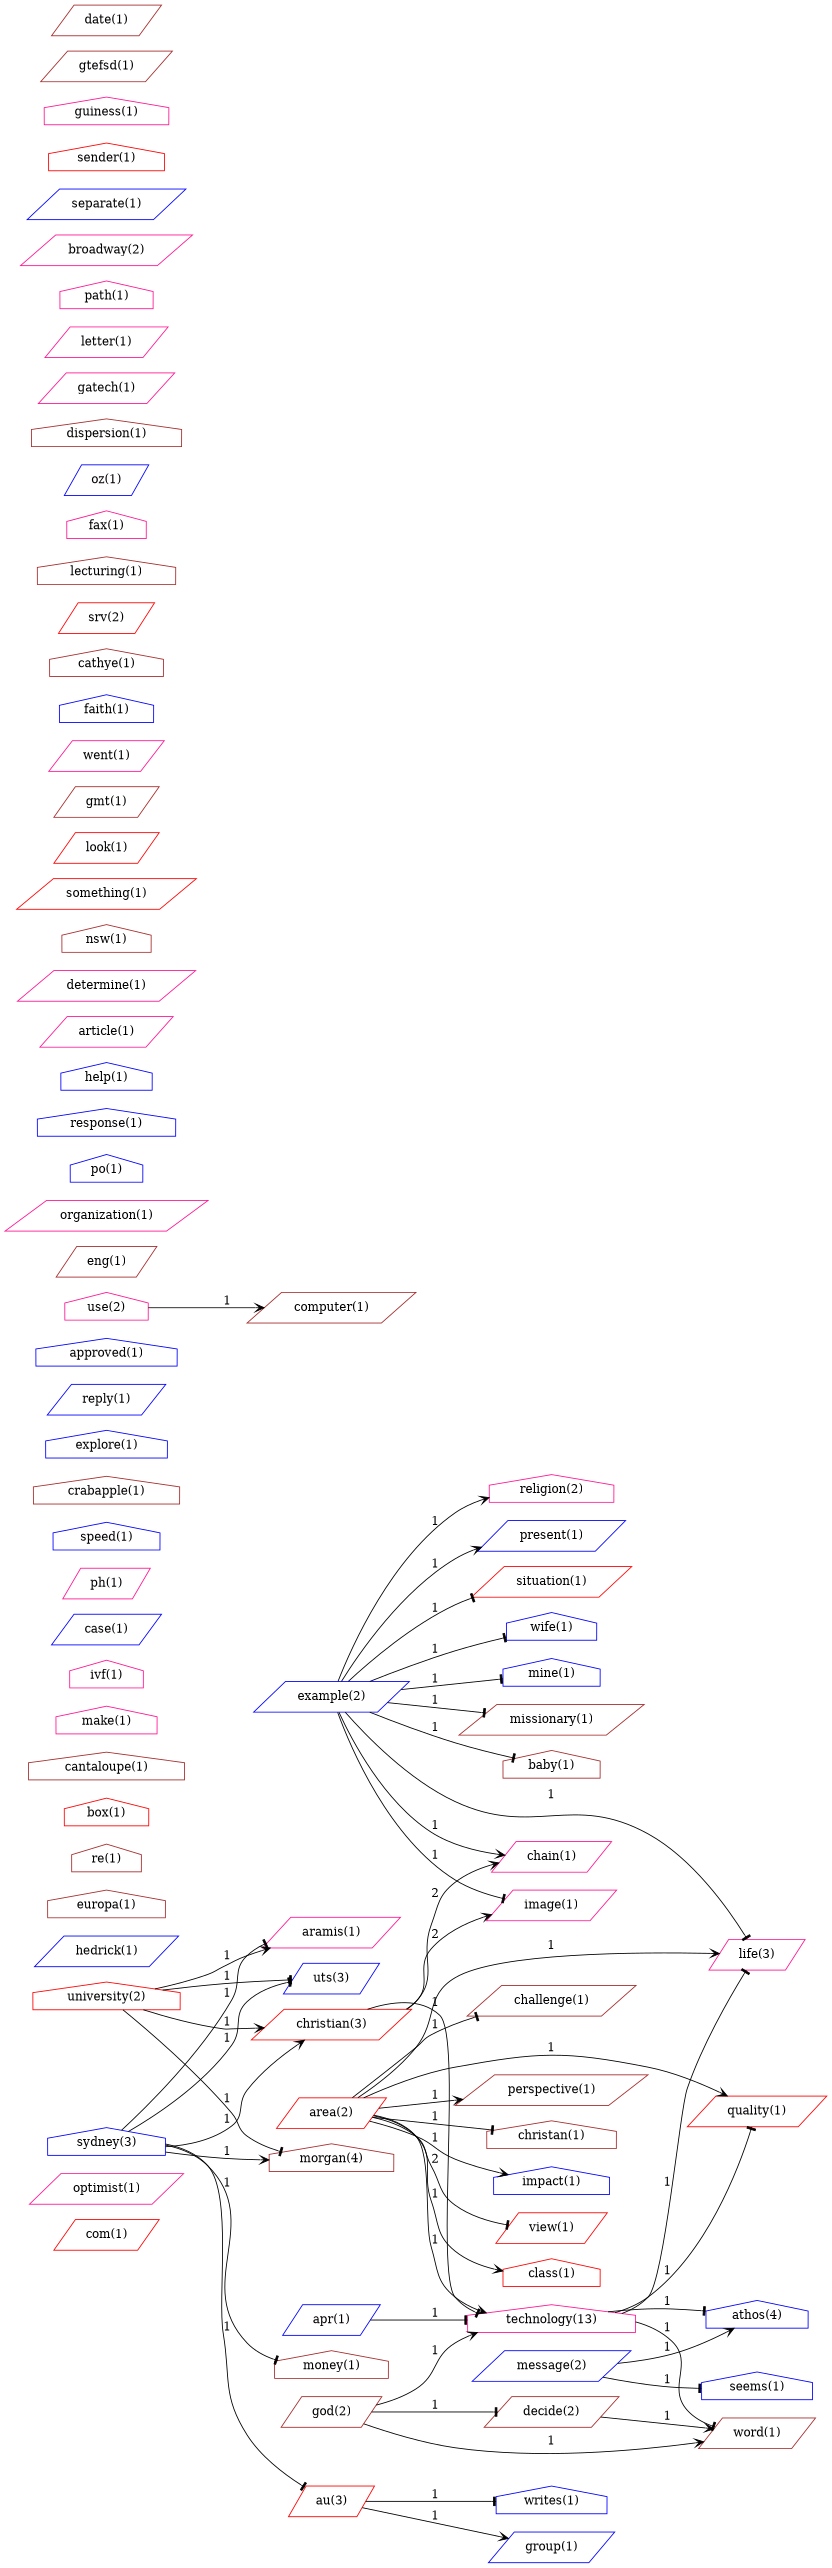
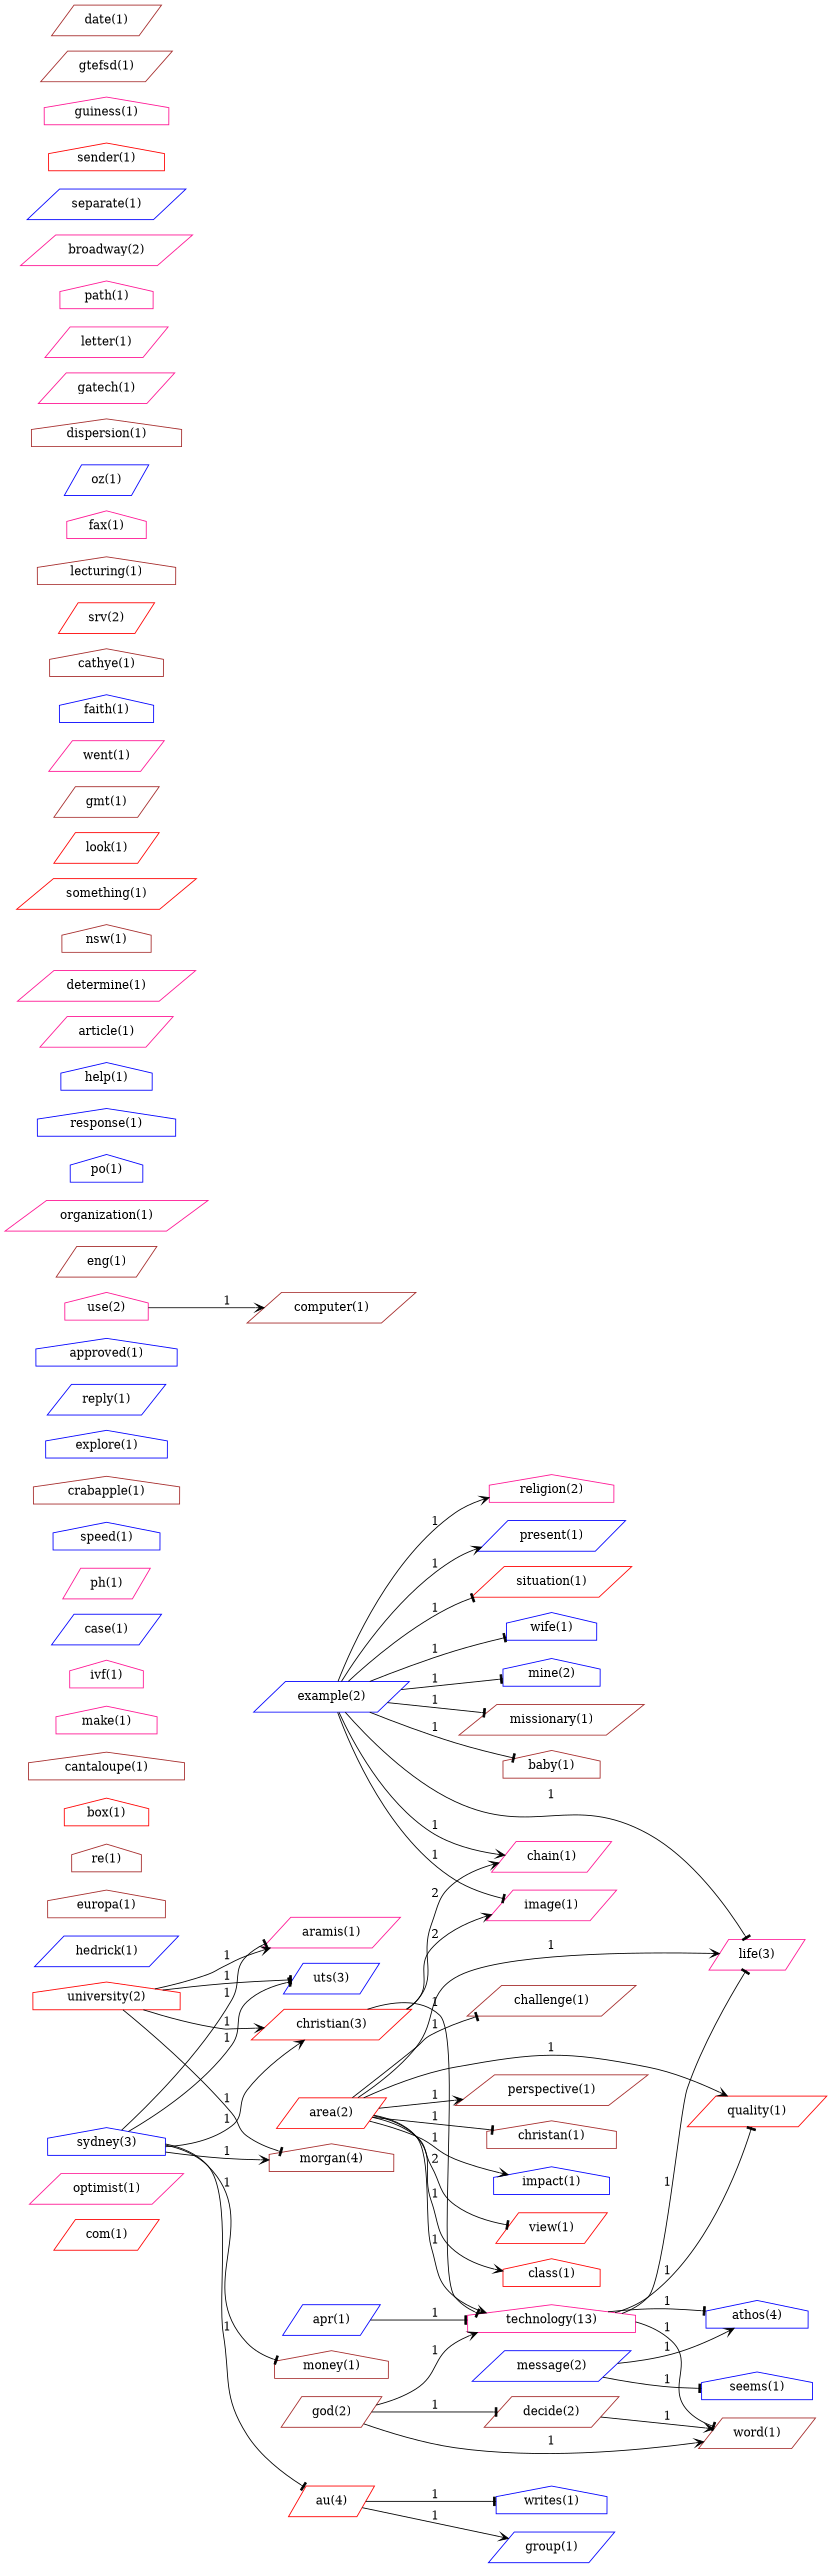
(552, 1674) -> (552, 1674)
(331, 2501) -> (331, 2501)
